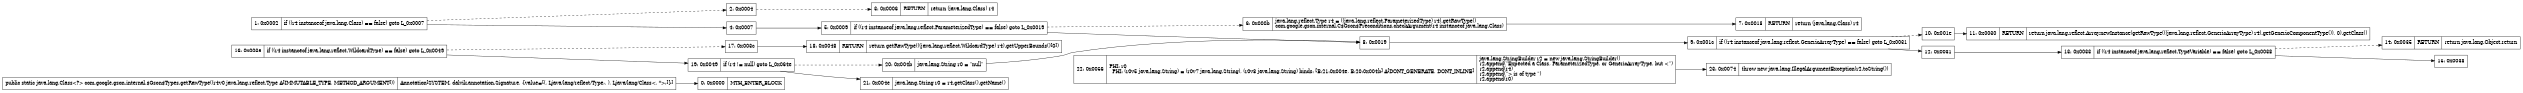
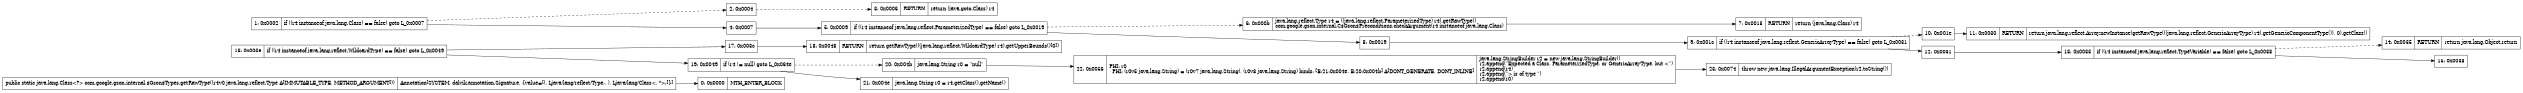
(962, 9) -> (963, 9)
(1171, 43) -> (1028, 66)
(584, 48) -> (584, 48)
